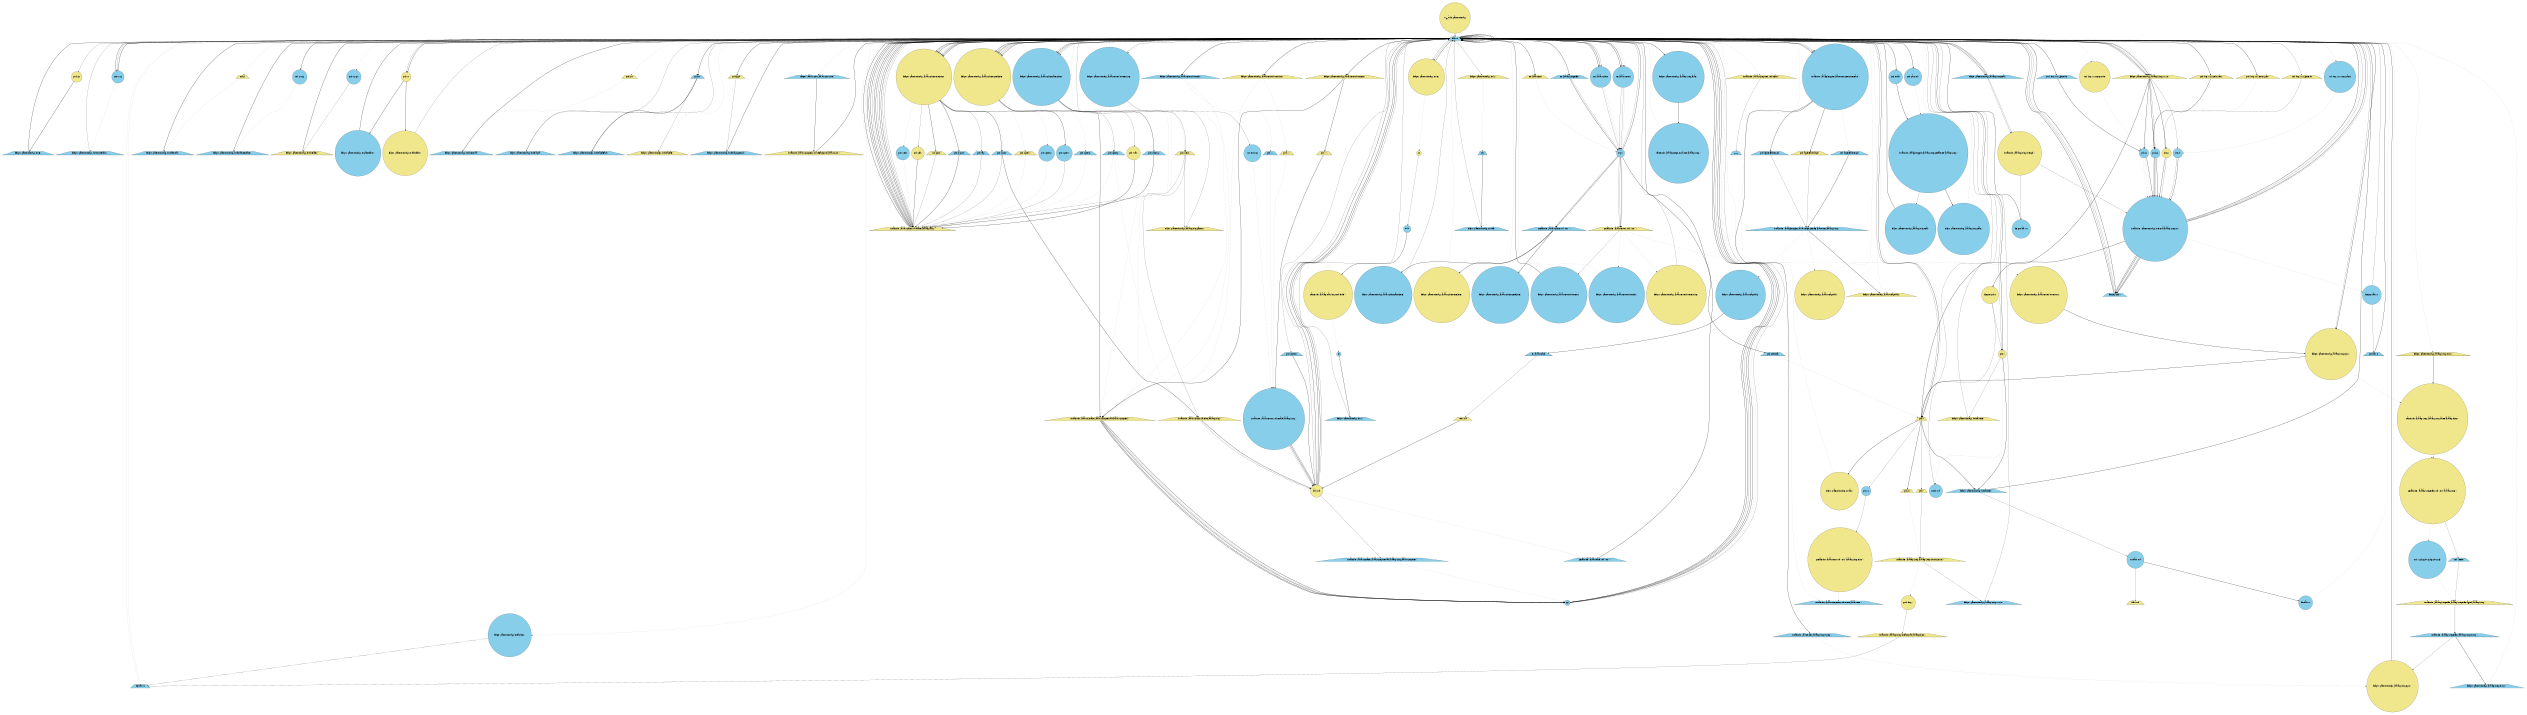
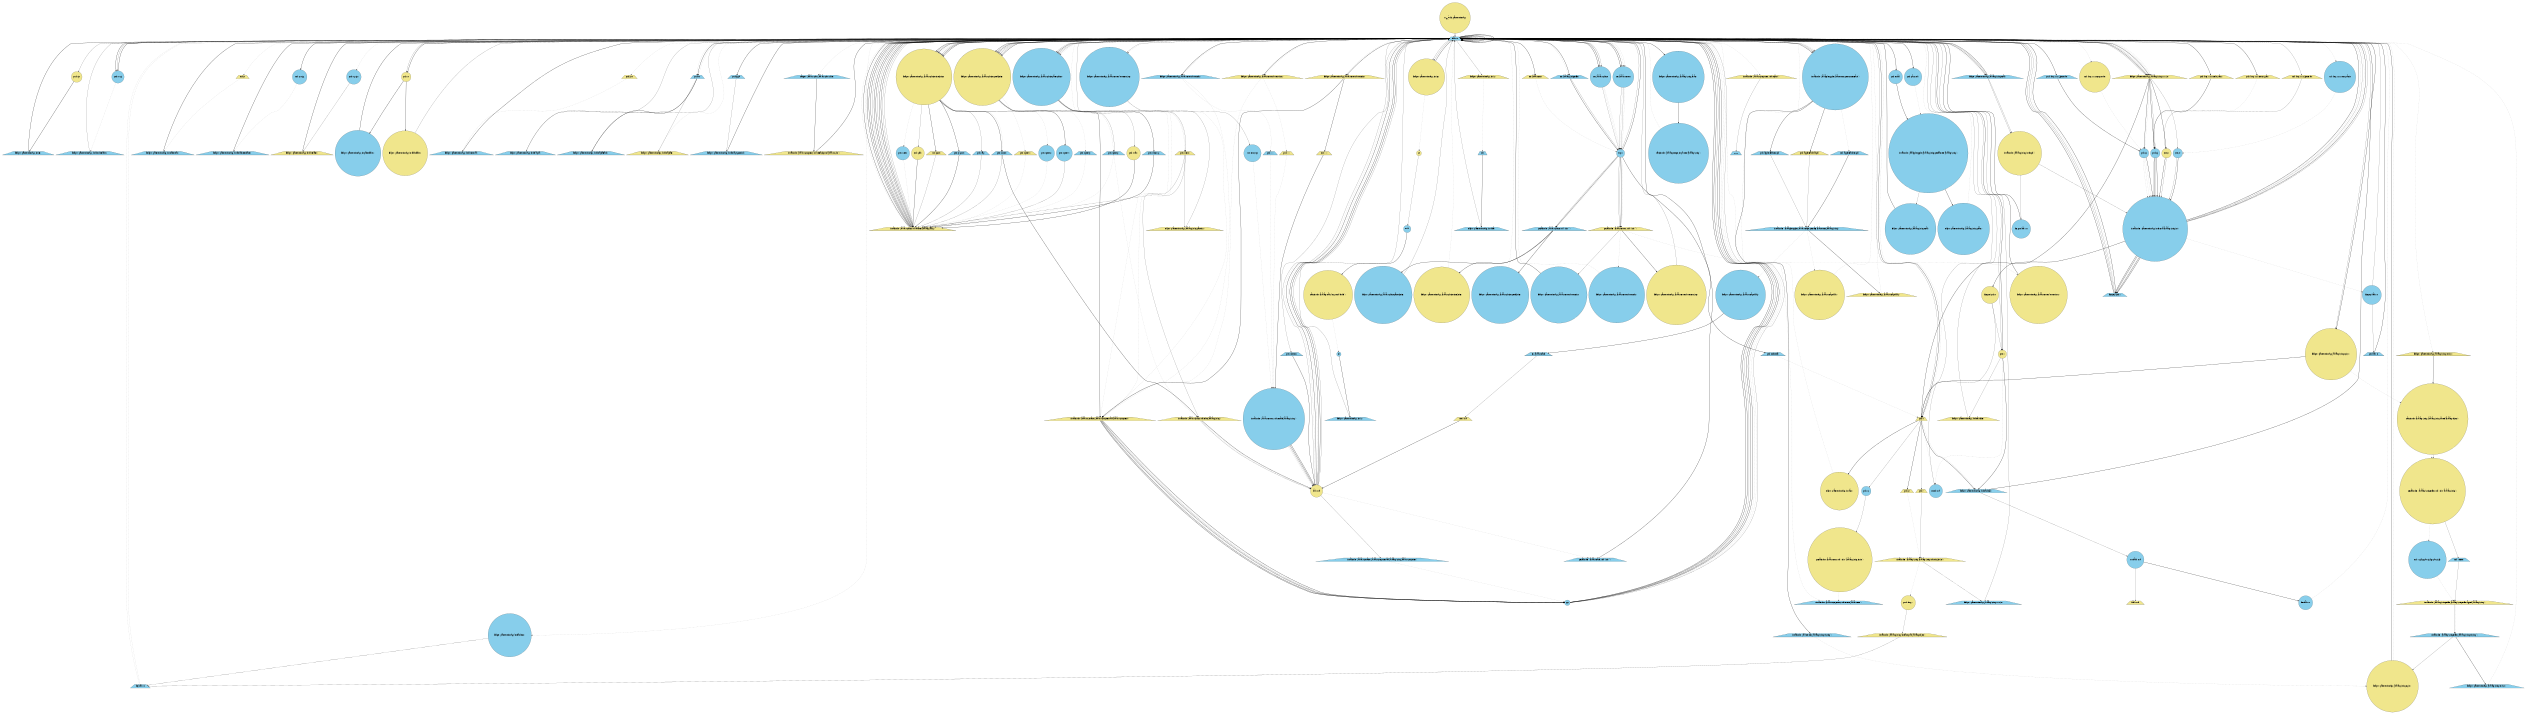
(736, 77) -> (736, 77)
(1639, 251) -> (1639, 251)
(2182, 342) -> (1946, 61)
